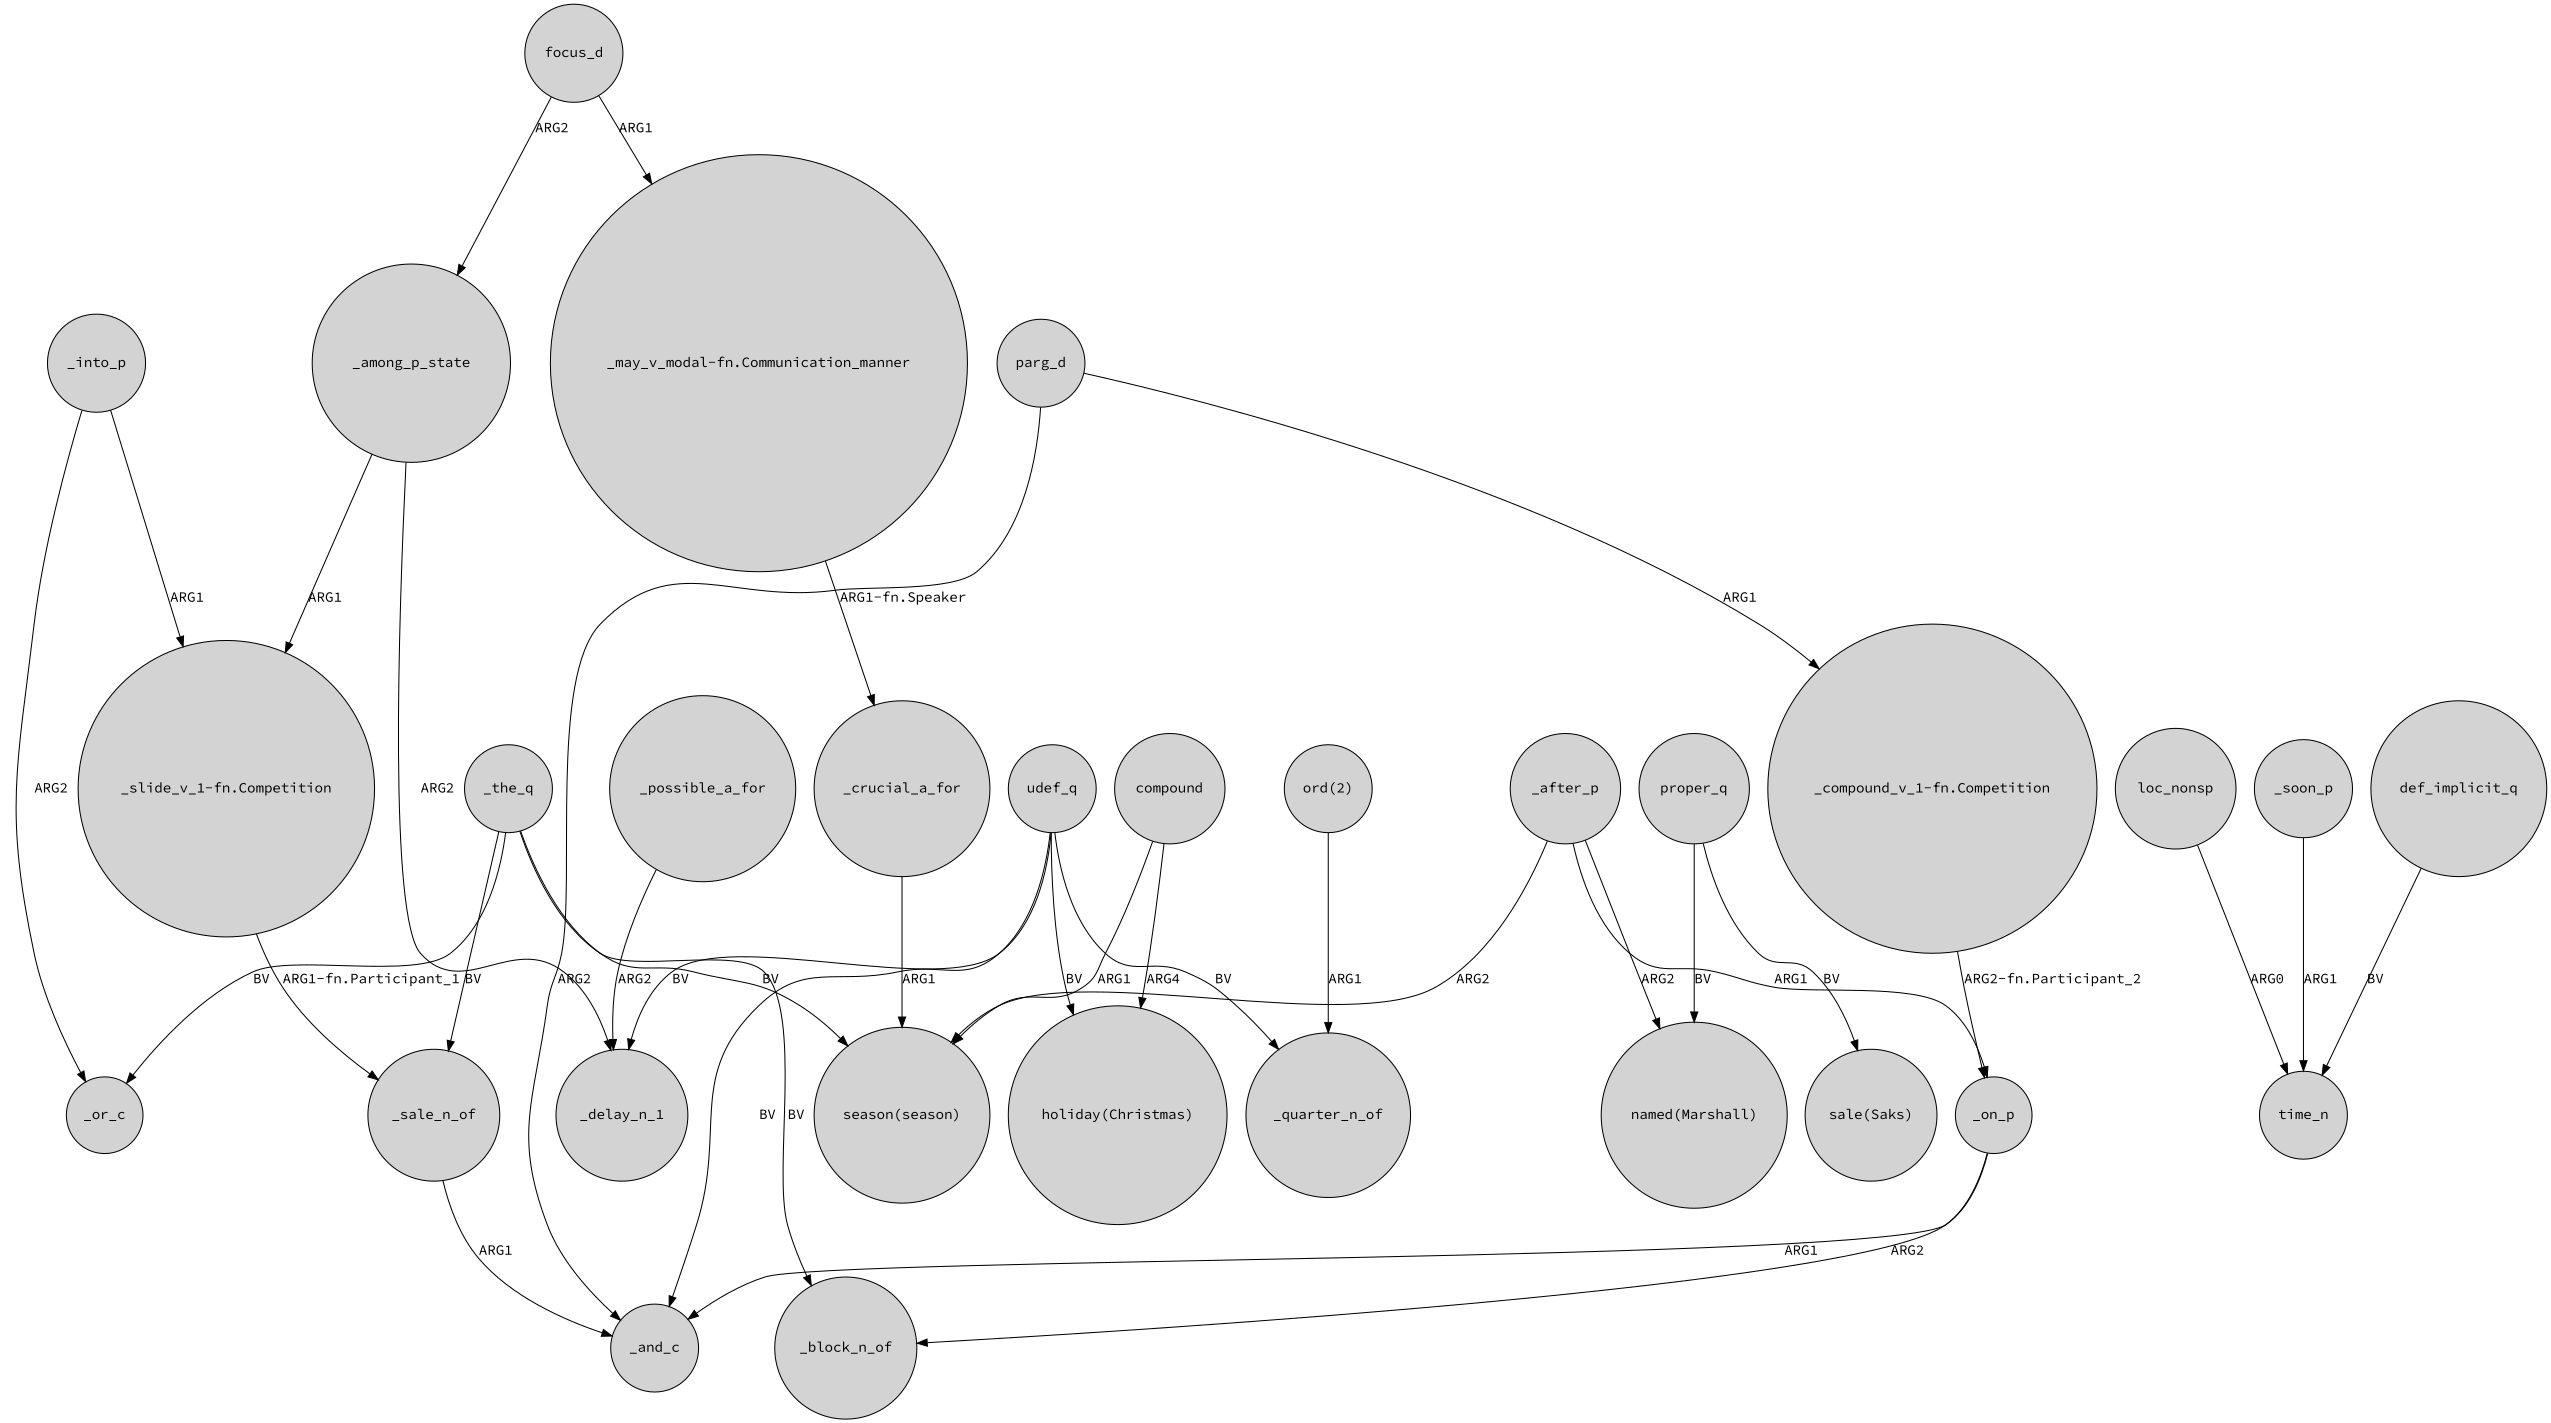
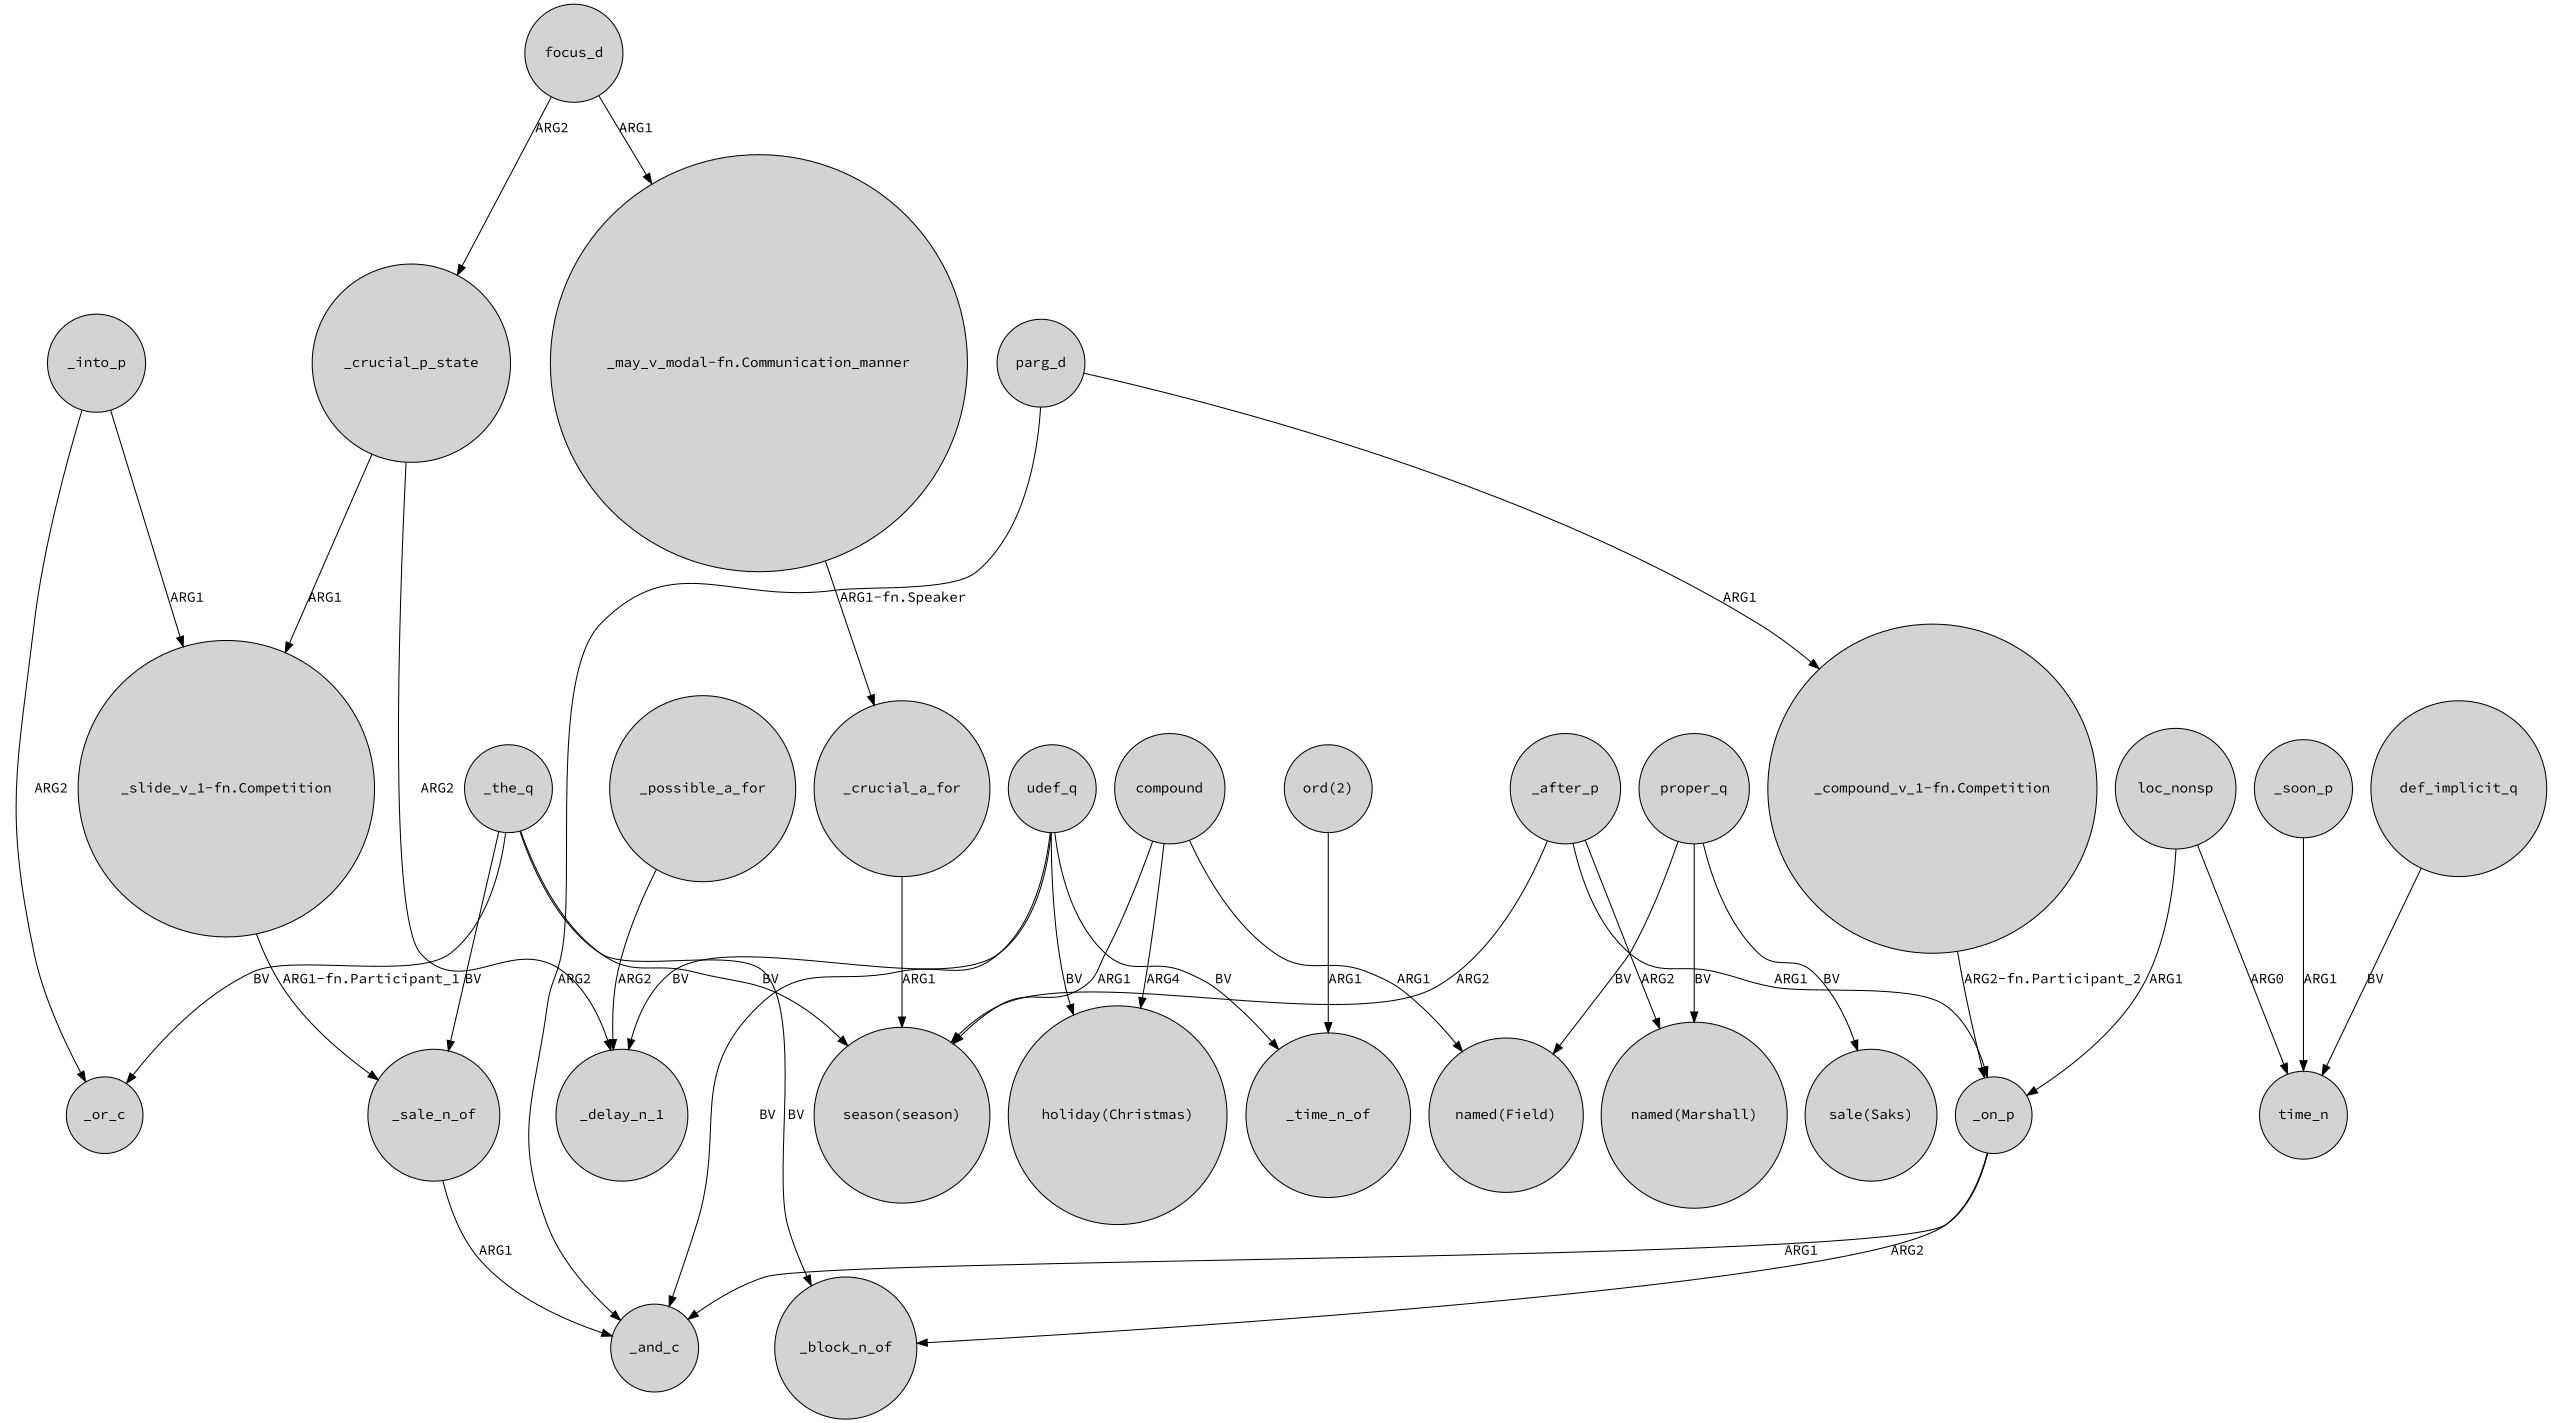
(411, 363) -> (411, 363)
none -> (2140, 990)
(1328, 1115) -> (1328, 1115)
none -> (1506, 1115)
